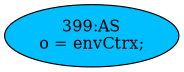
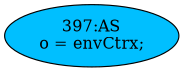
(92, 36) -> (92, 36)
